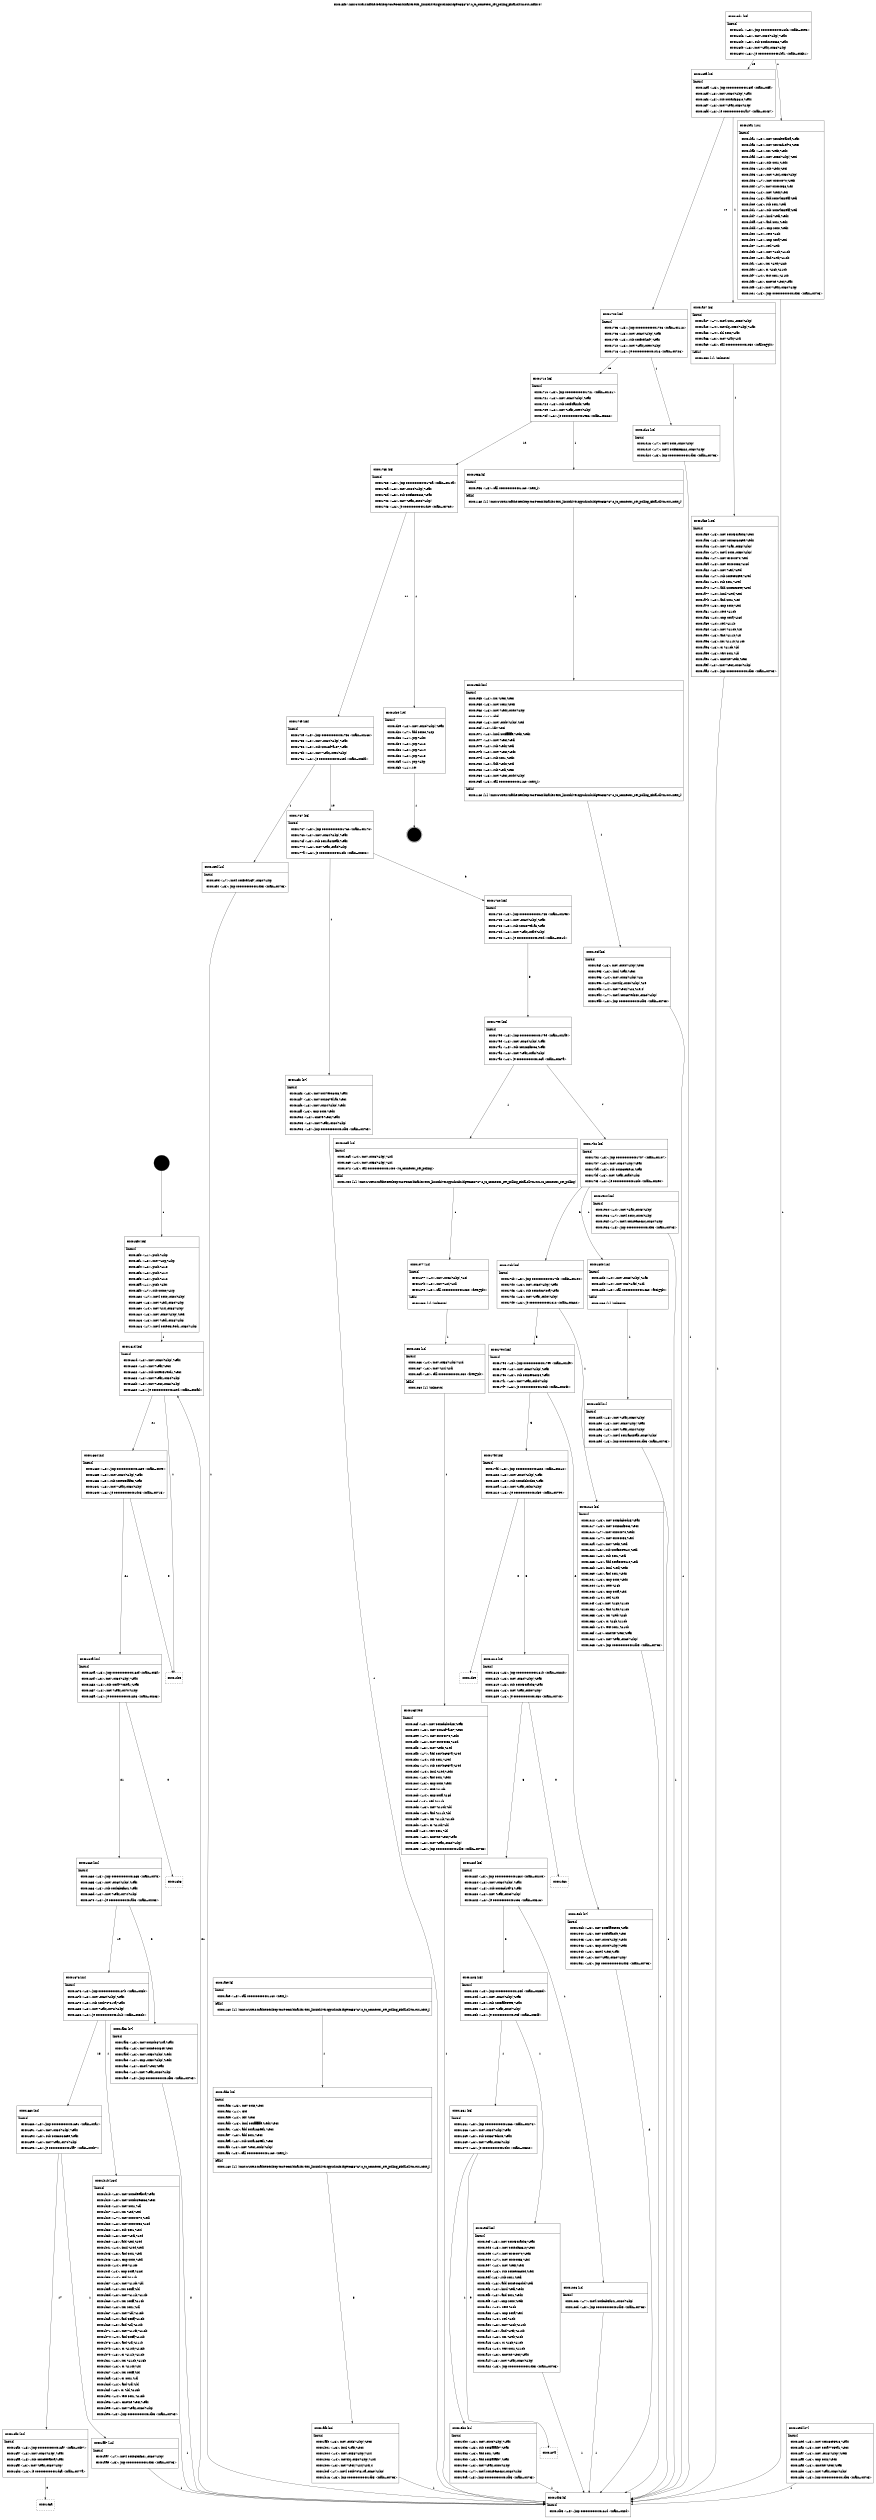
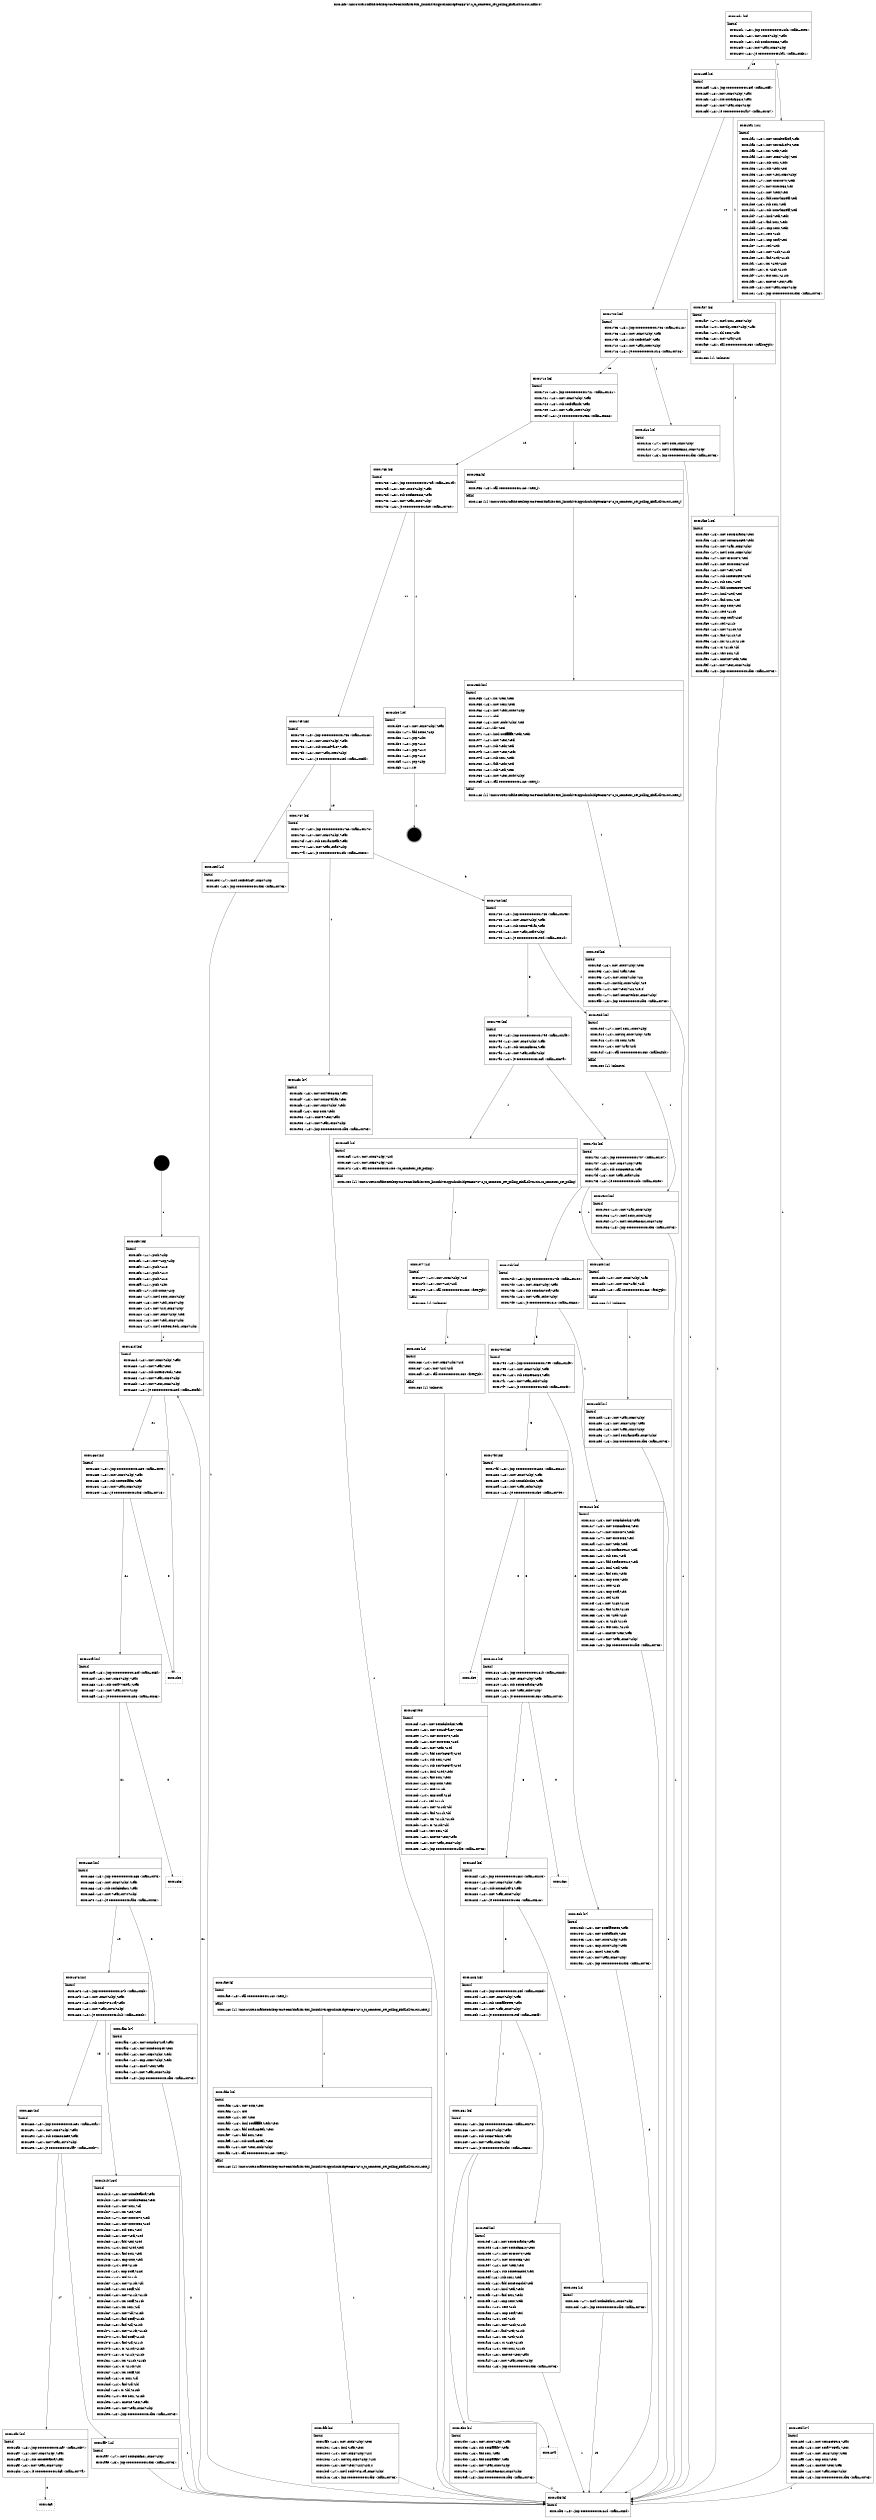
none -> (628, 1041)
(353, 2298) -> (353, 2298)
(596, 2453) -> (596, 2453)
